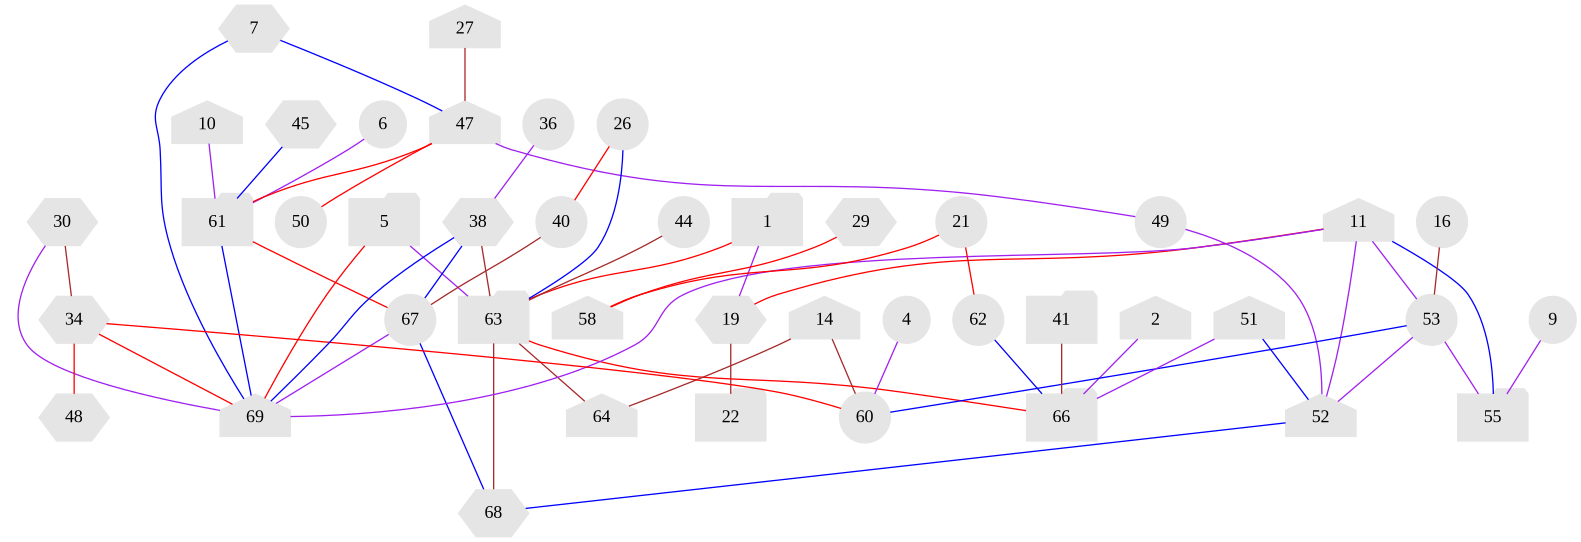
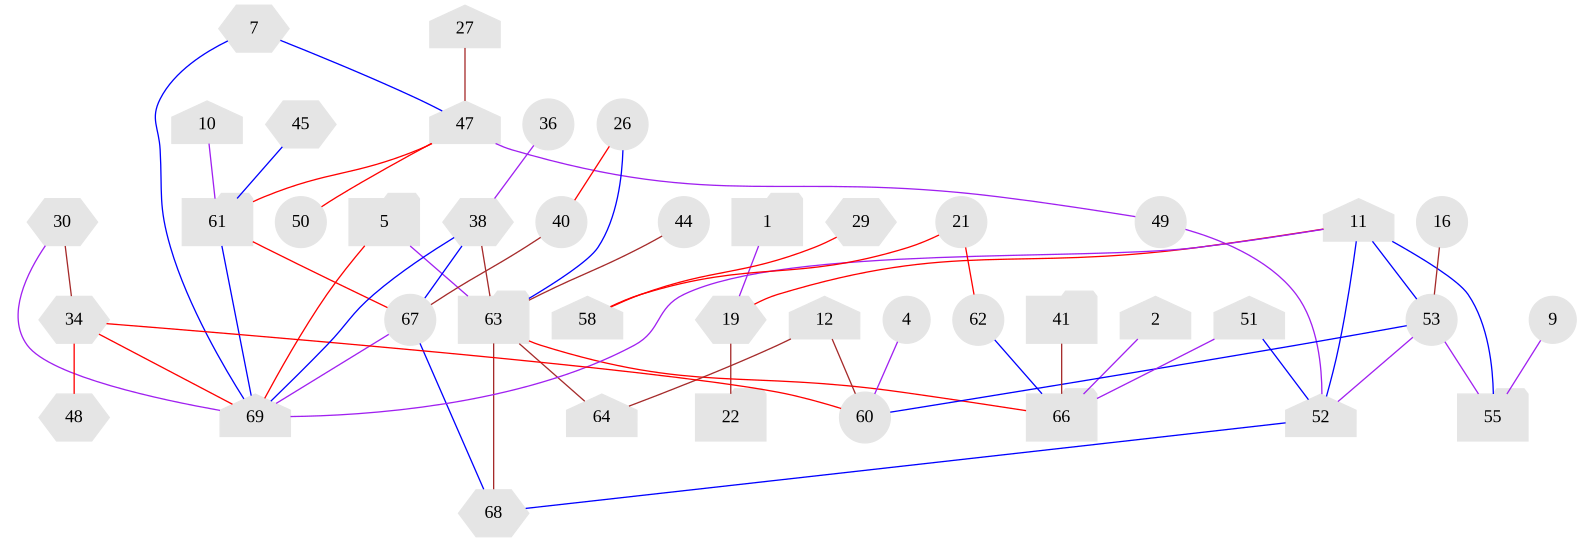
(383, 124) -> none
(1395, 270) -> (1395, 270)
(630, 271) -> none
(1344, 319) -> (1344, 319)
(825, 320) -> (825, 320)
